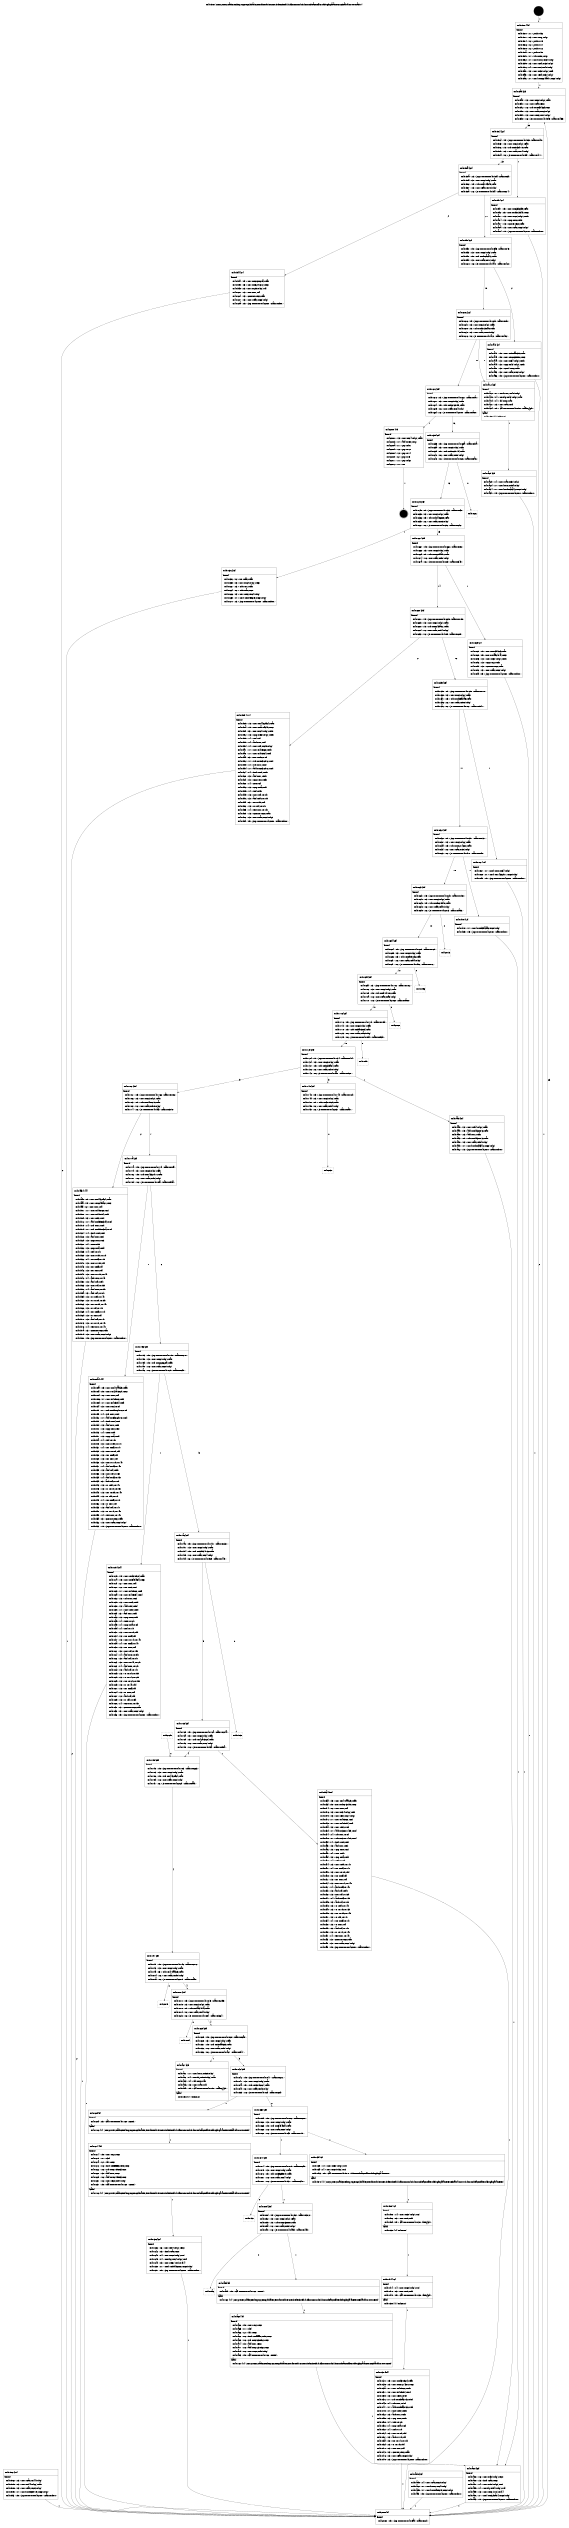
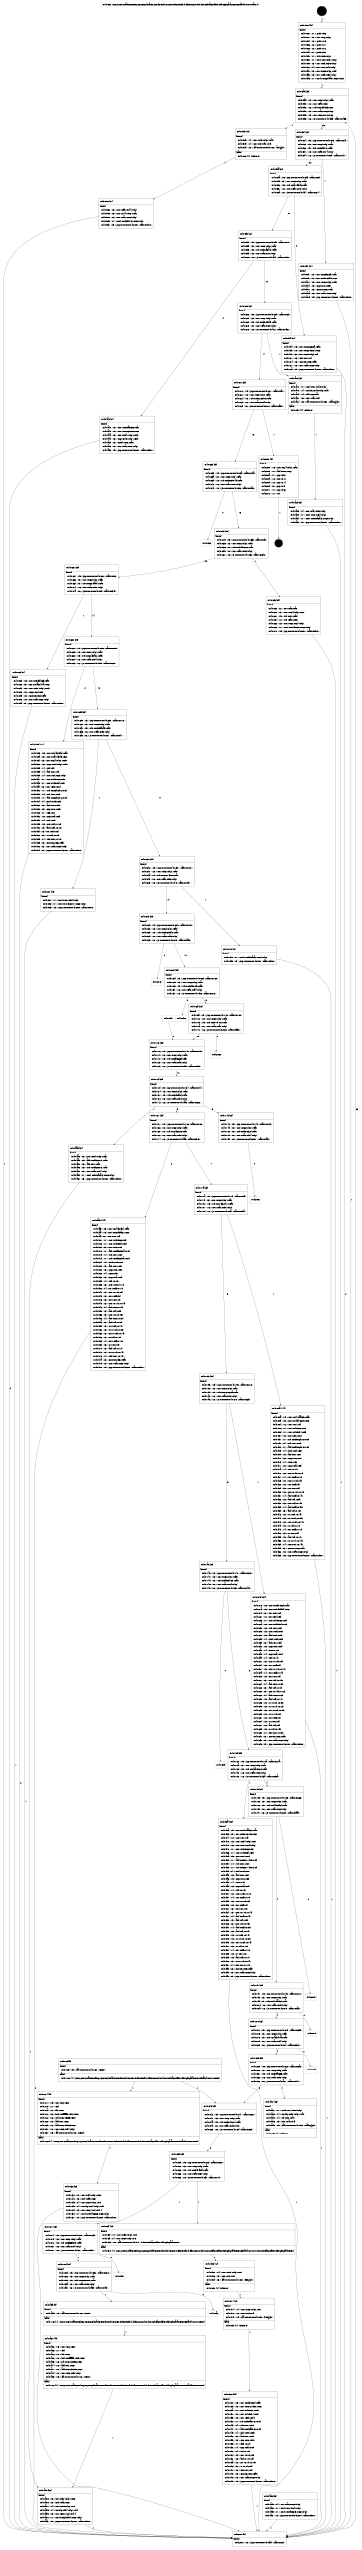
none -> (261, 144)
(362, 1049) -> (171, 1030)
(517, 1697) -> (331, 1747)
(169, 1747) -> (294, 1905)
(223, 2104) -> (199, 2090)
